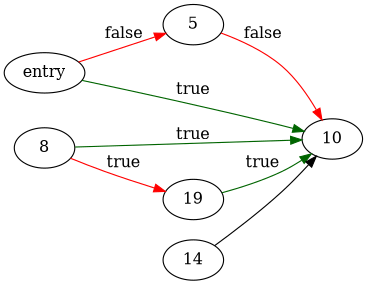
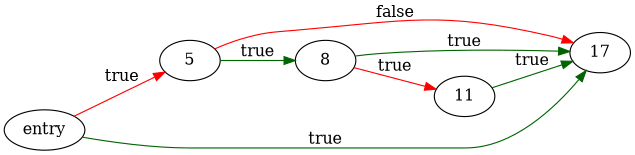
(124, 34) -> (122, 77)
none -> (252, 61)
(332, 139) -> (600, 53)
(193, 200) -> (465, 96)
(193, 260) -> none
